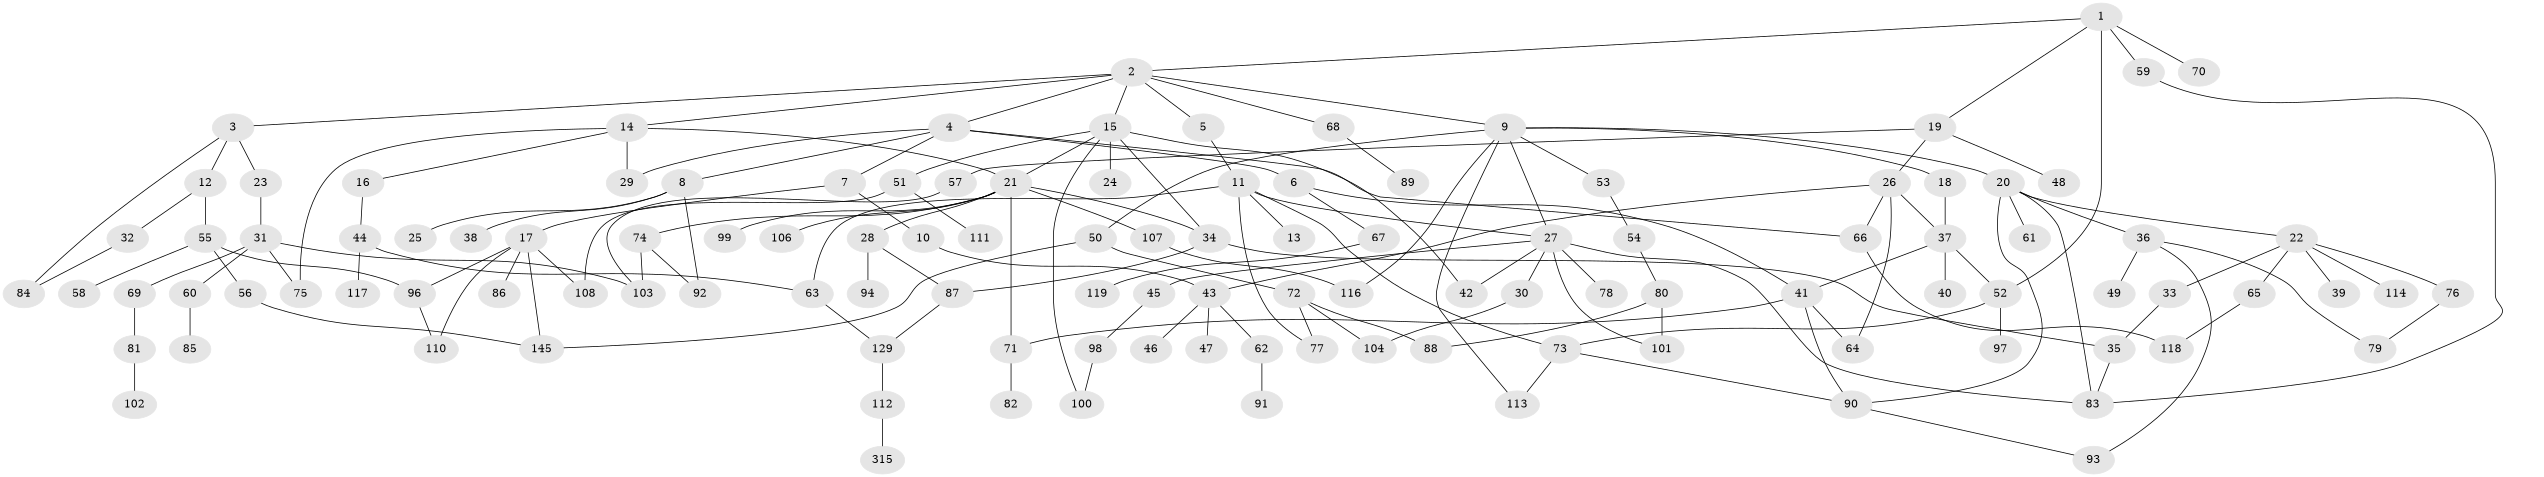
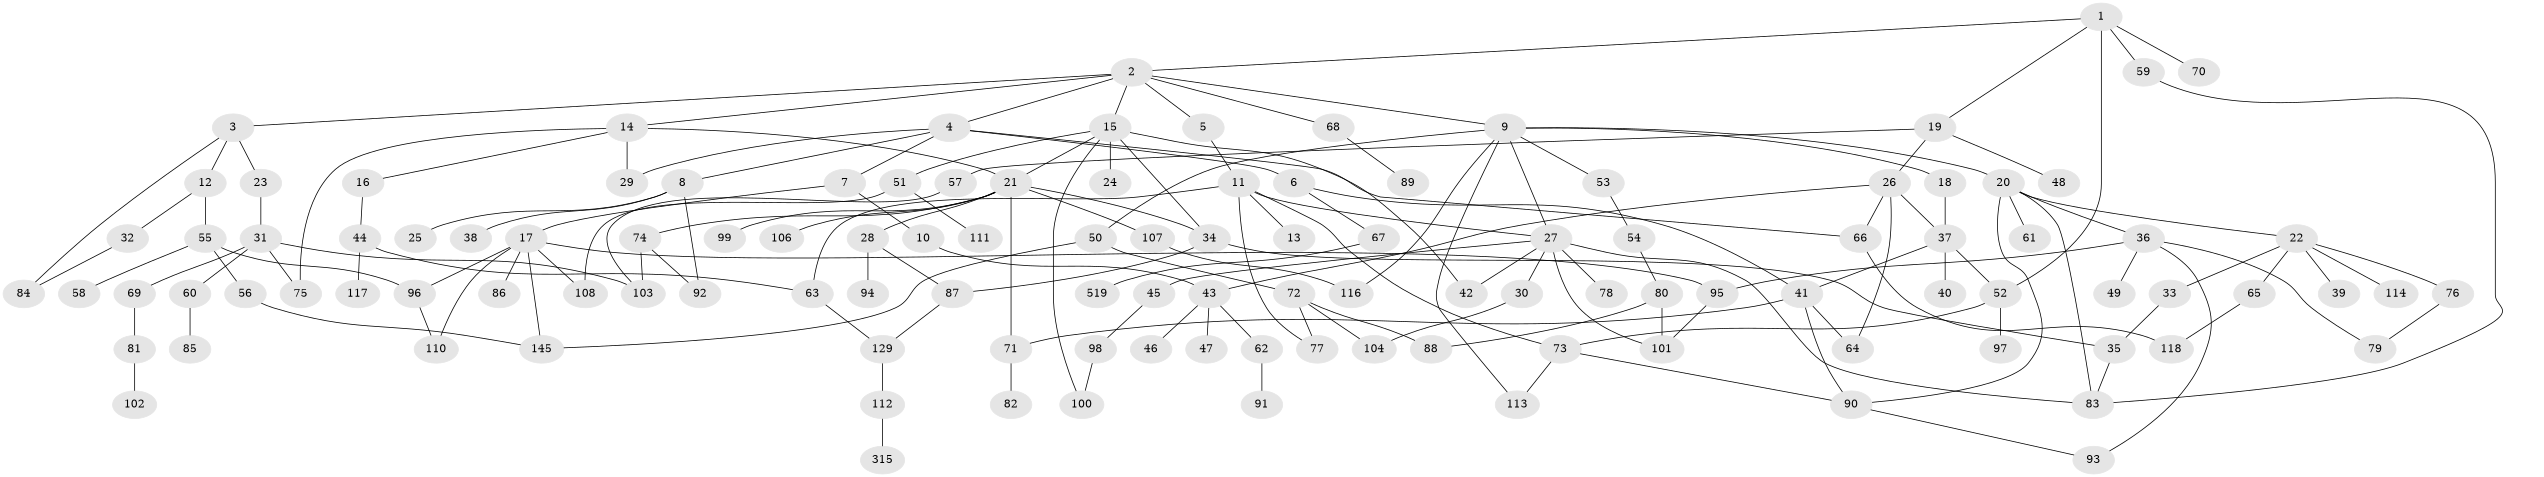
(1097, 294) -> (1097, 294)
none -> (1717, 294)
